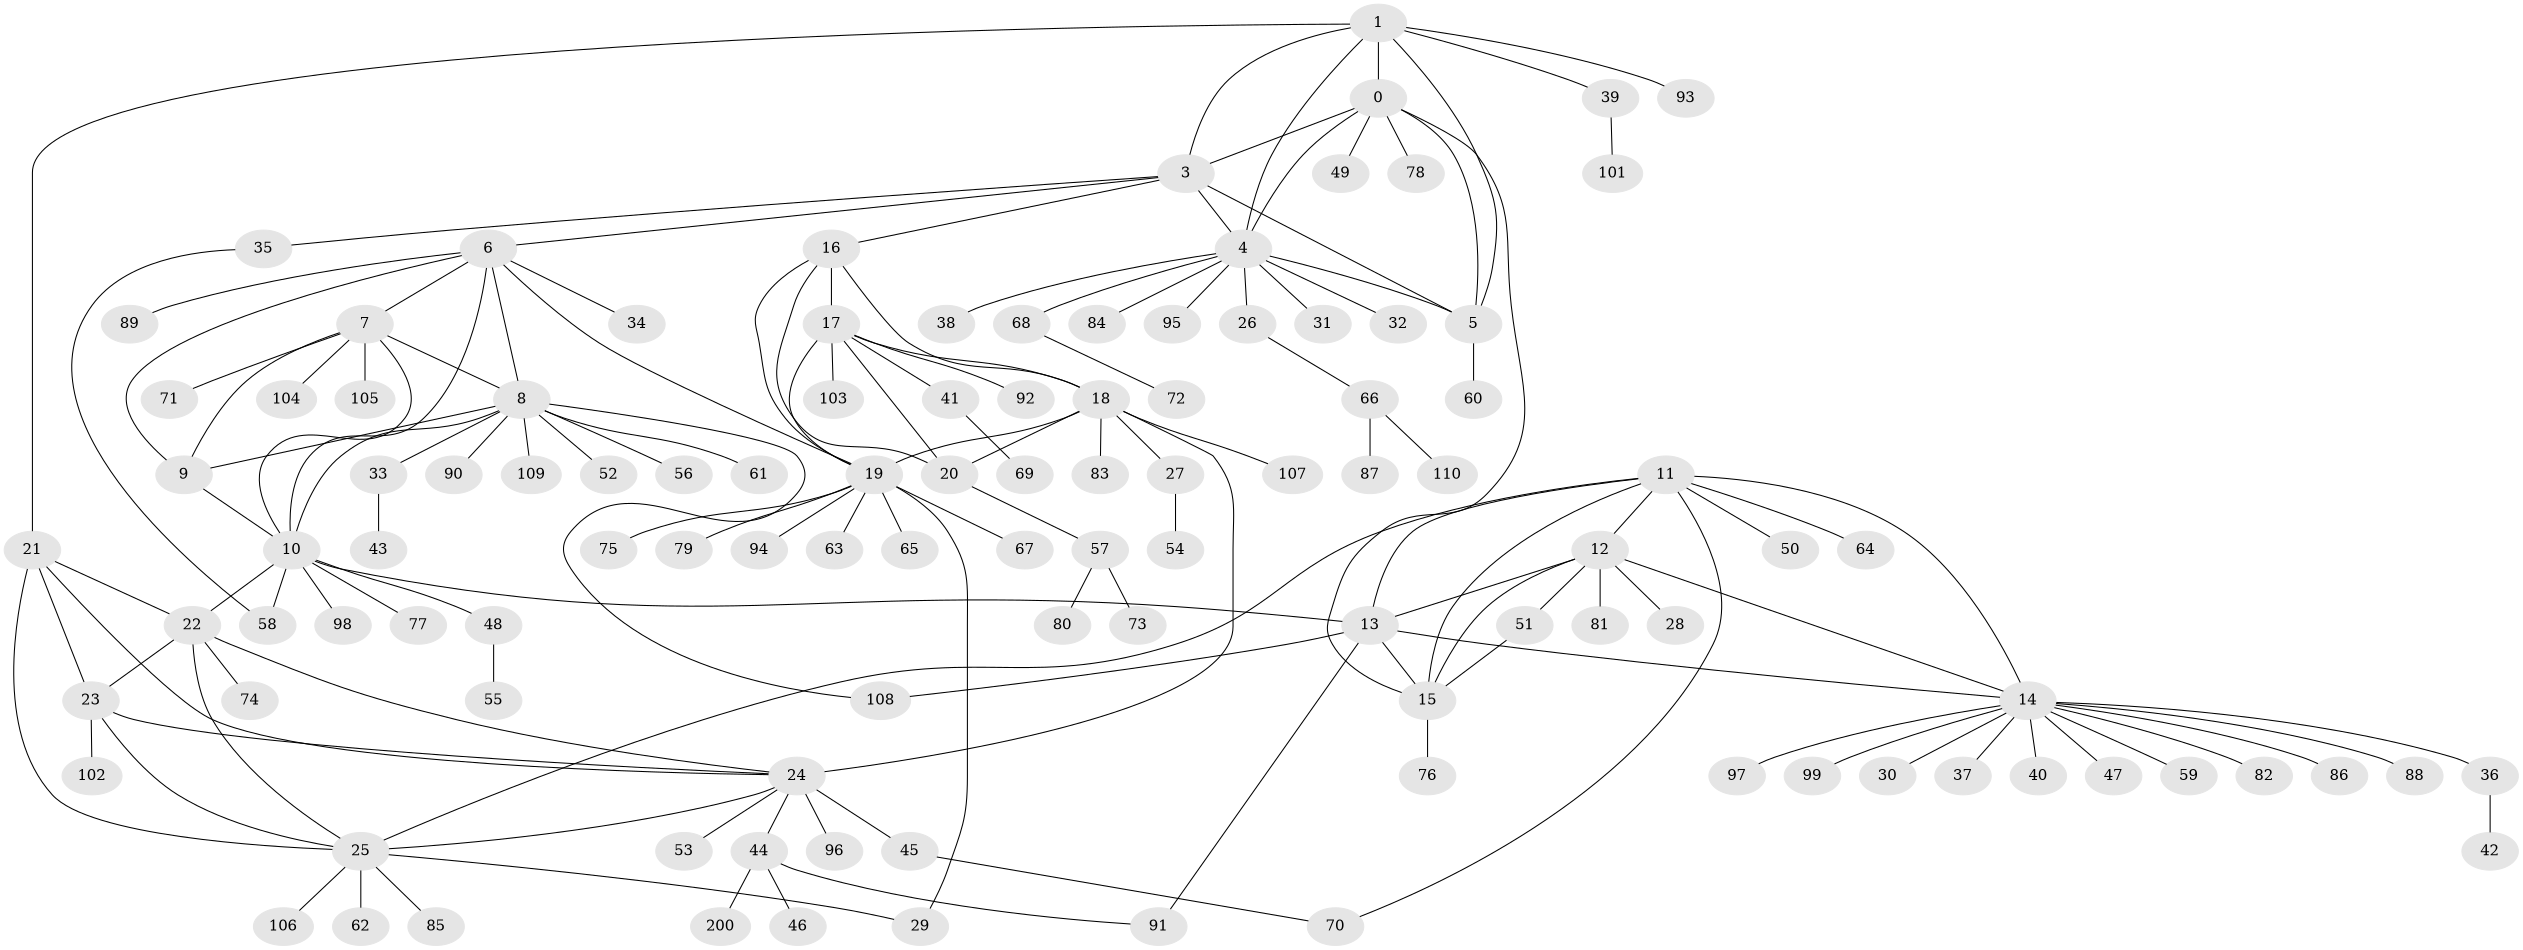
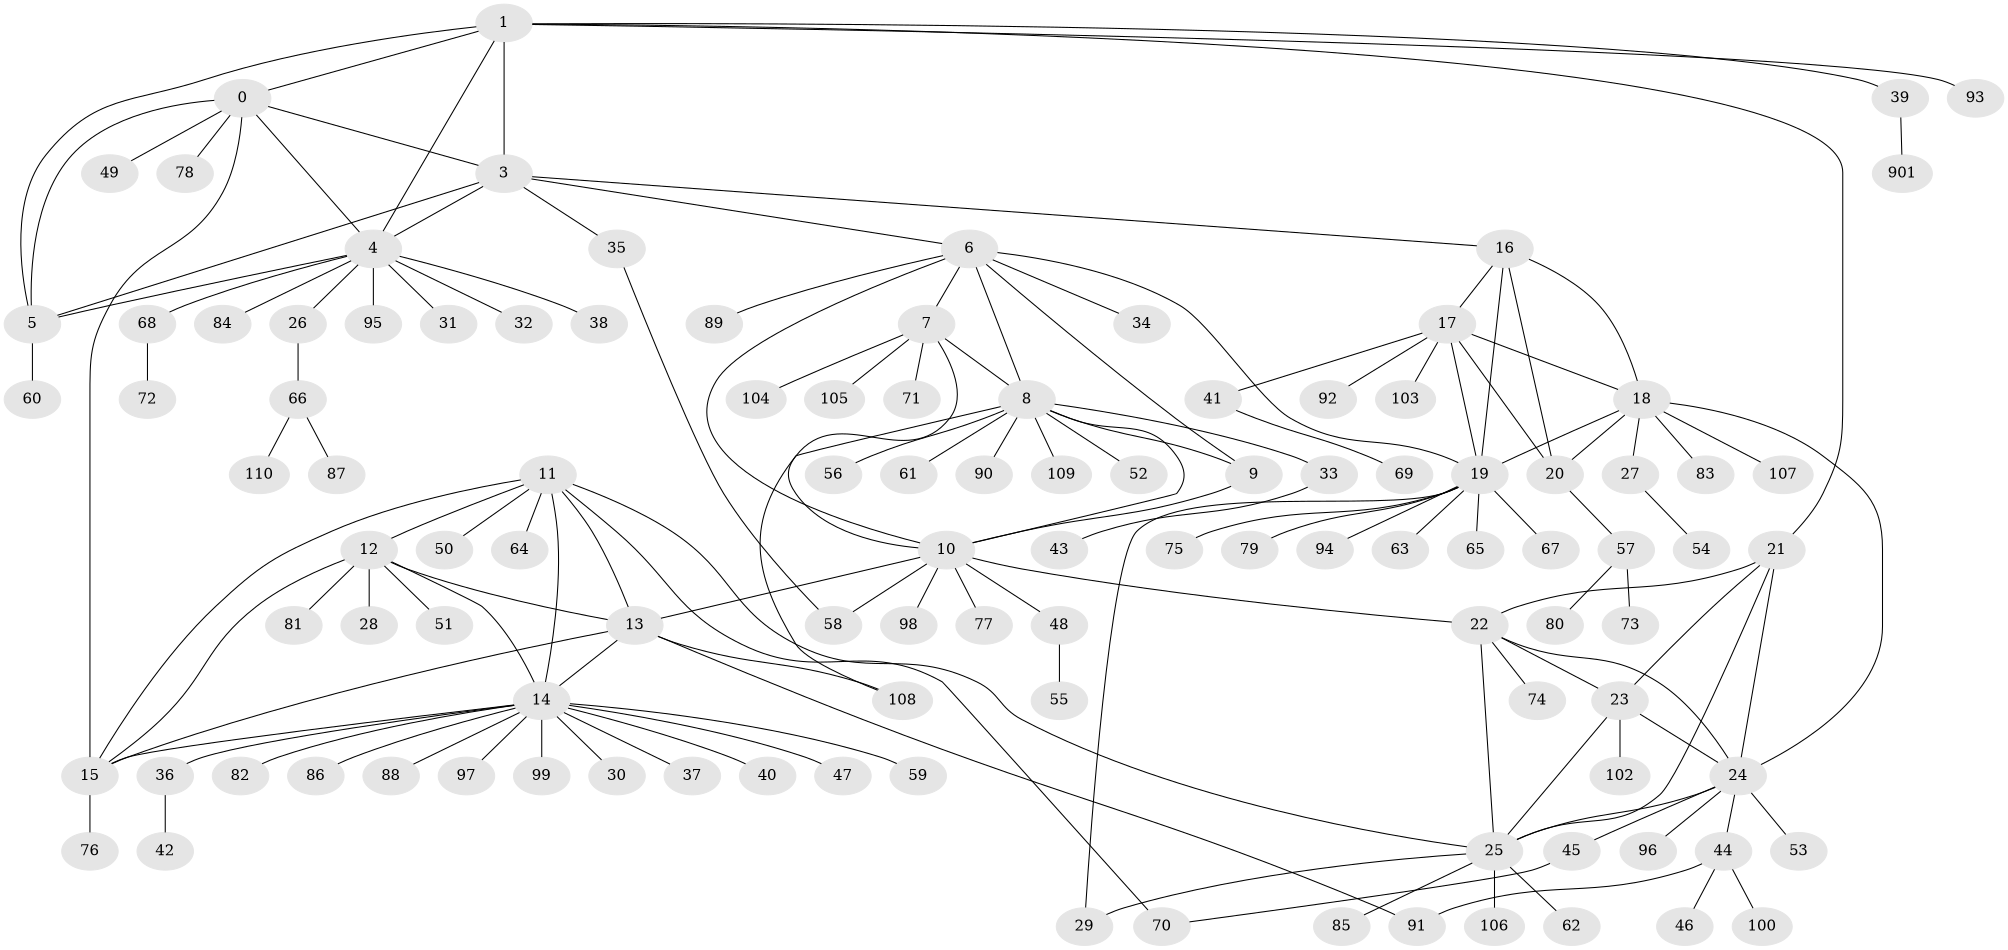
(1613, 174) -> (1902, 174)
(251, 377) -> none
(1476, 663) -> (282, 733)
(721, 927) -> (1762, 927)
